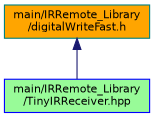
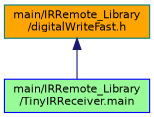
(77, 96) -> (77, 96)
